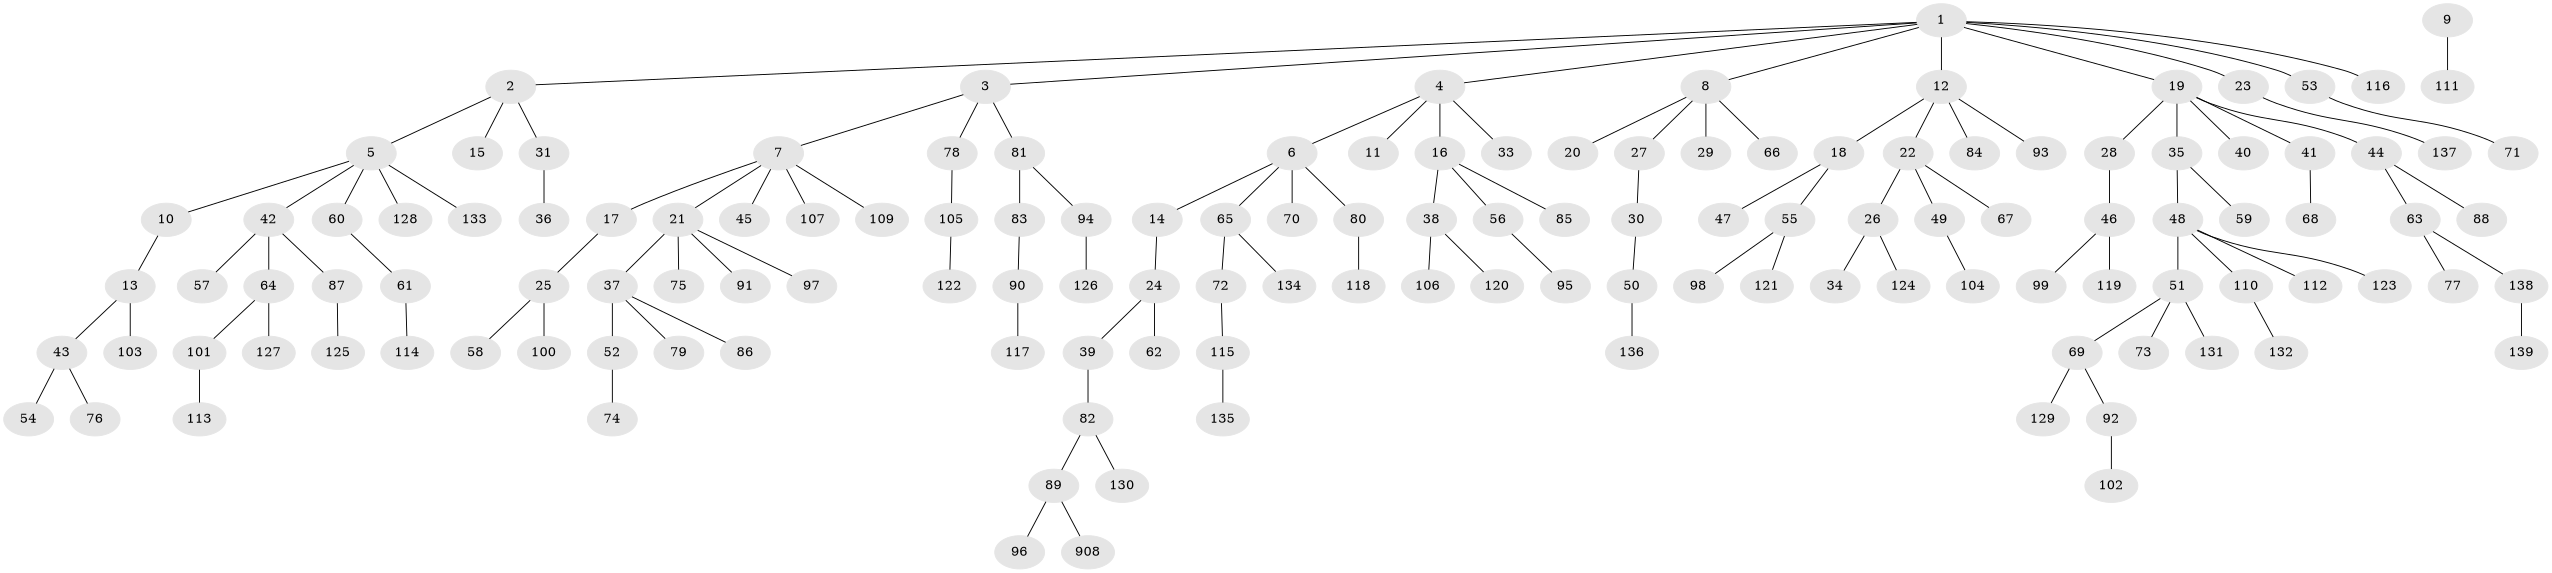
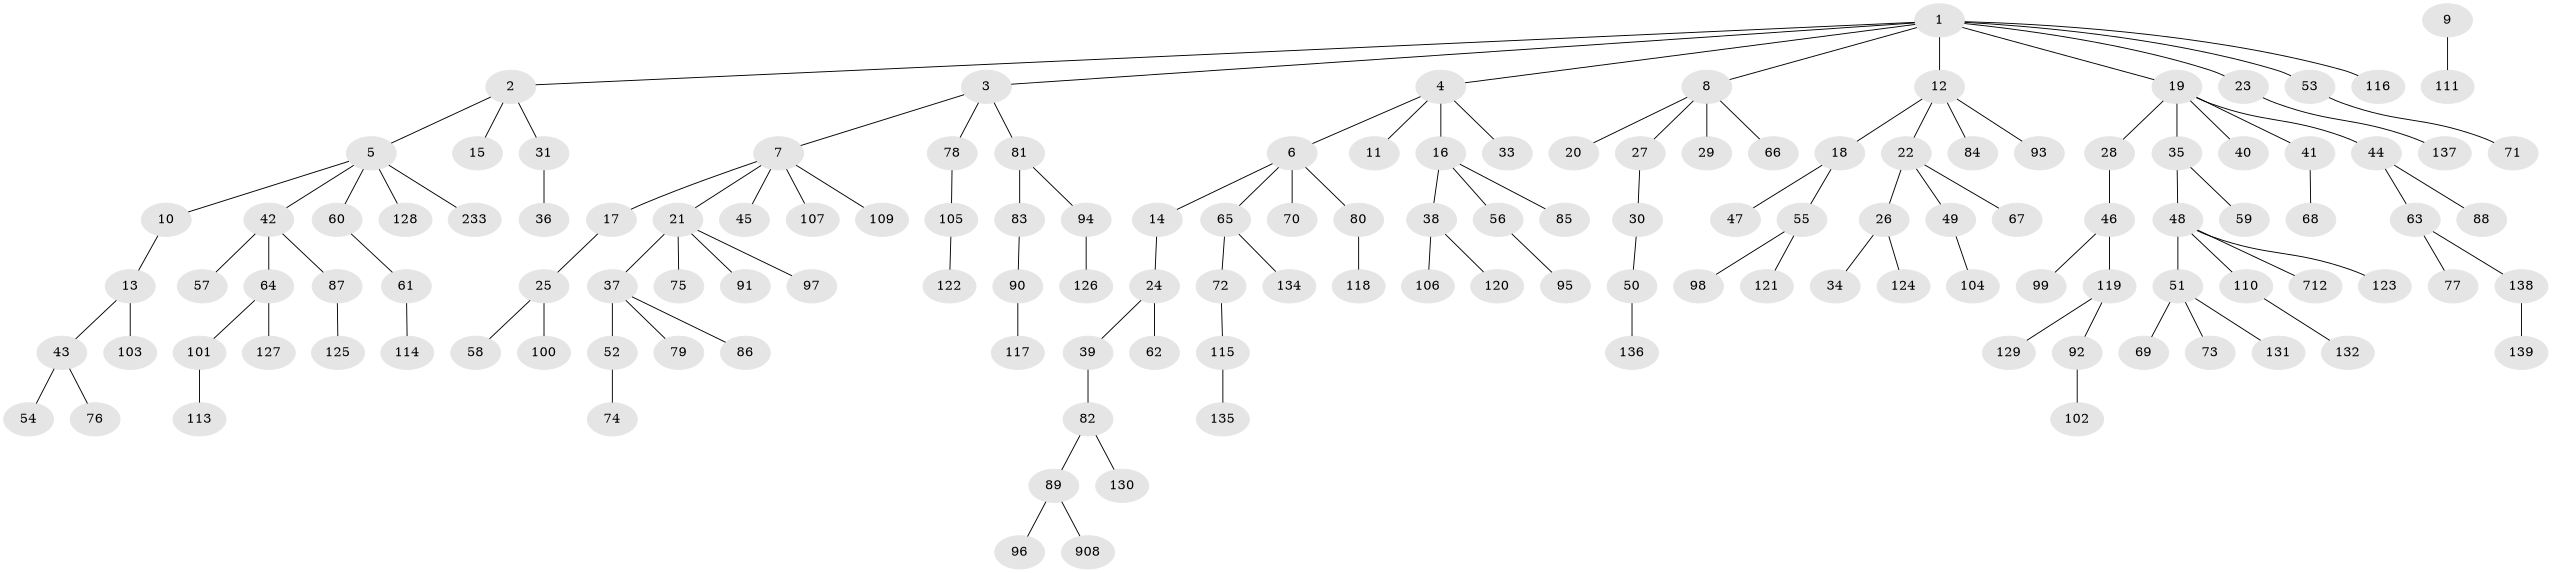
(475, 220) -> (475, 220)
(2315, 286) -> (2315, 286)
(2060, 386) -> (2059, 320)
(2094, 386) -> (2093, 320)
